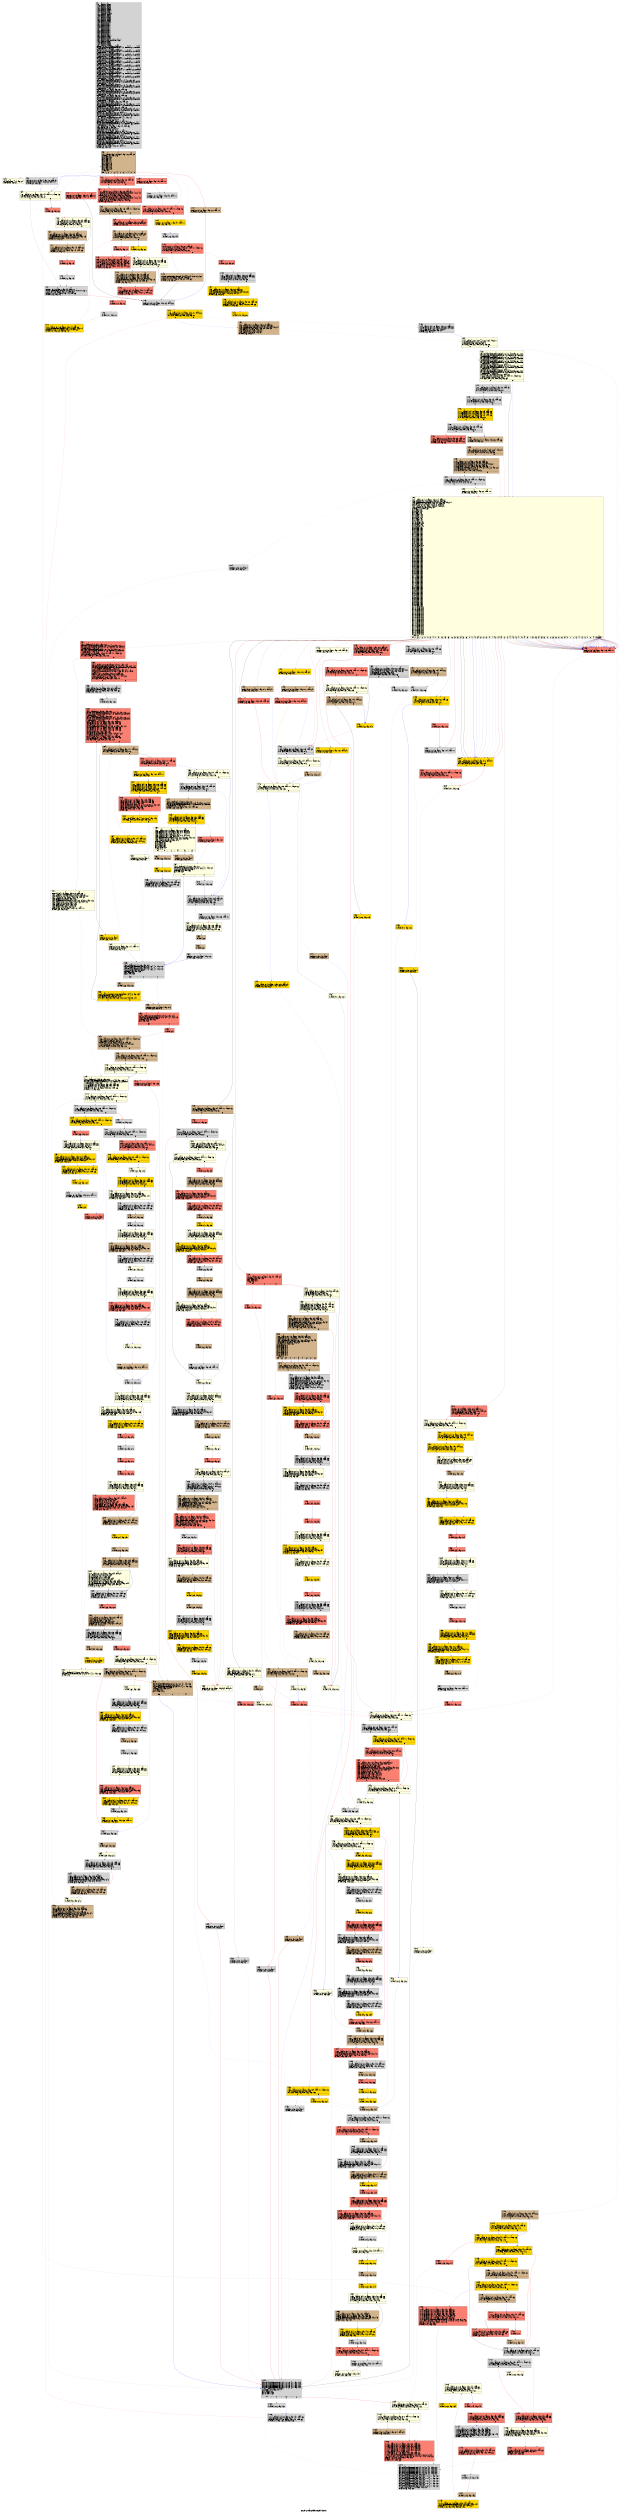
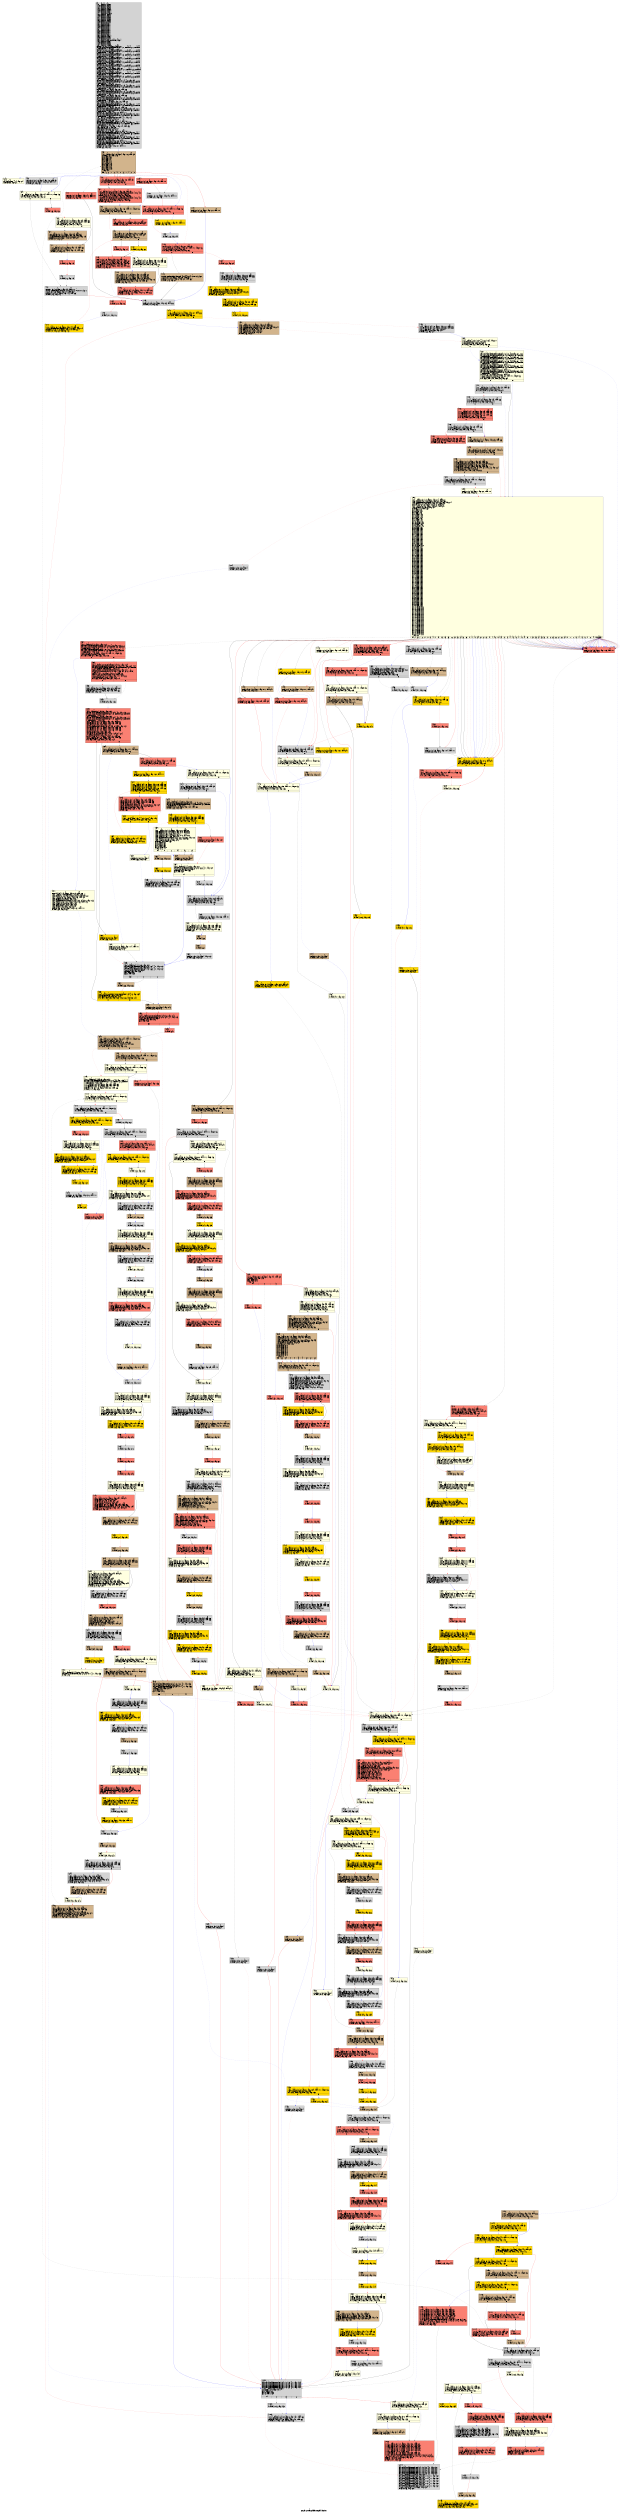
(475, 414) -> (475, 414)
none -> (314, 1648)
(358, 1878) -> (358, 1878)
